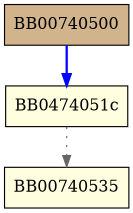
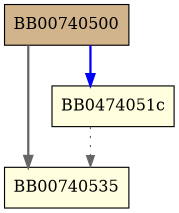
none -> (28, 101)
